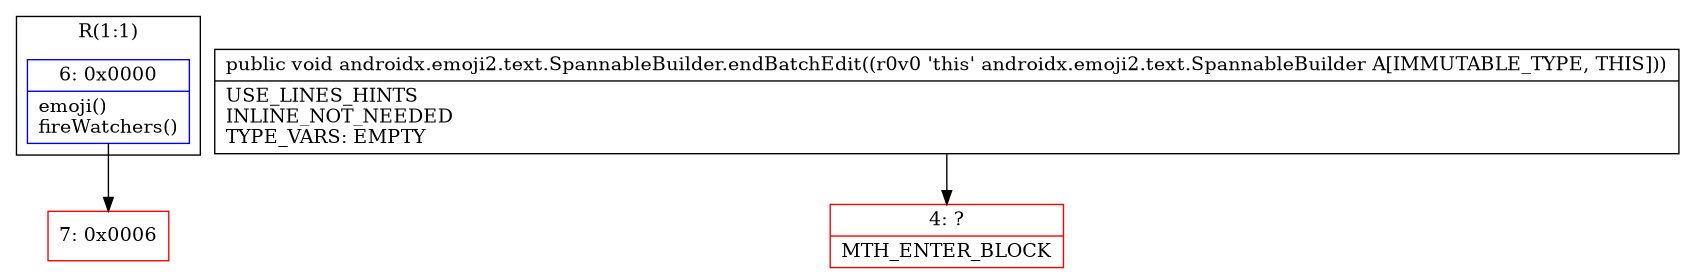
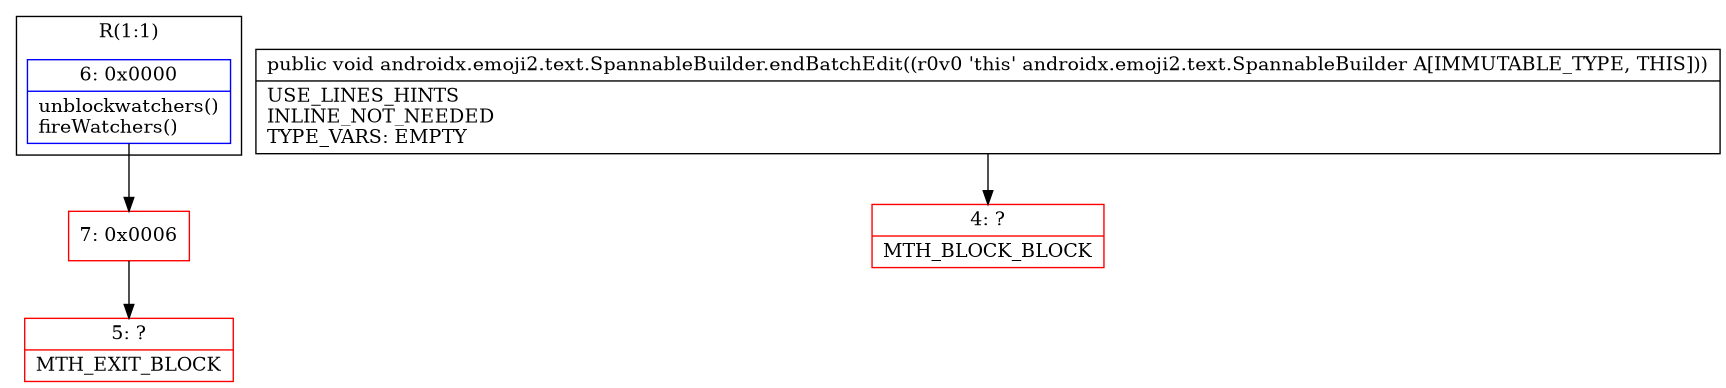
(73, 106) -> (129, 106)
(947, 251) -> (988, 251)
none -> (129, 350)
